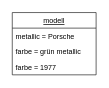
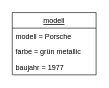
(47, 36) -> (44, 36)
(38, 67) -> (42, 67)
